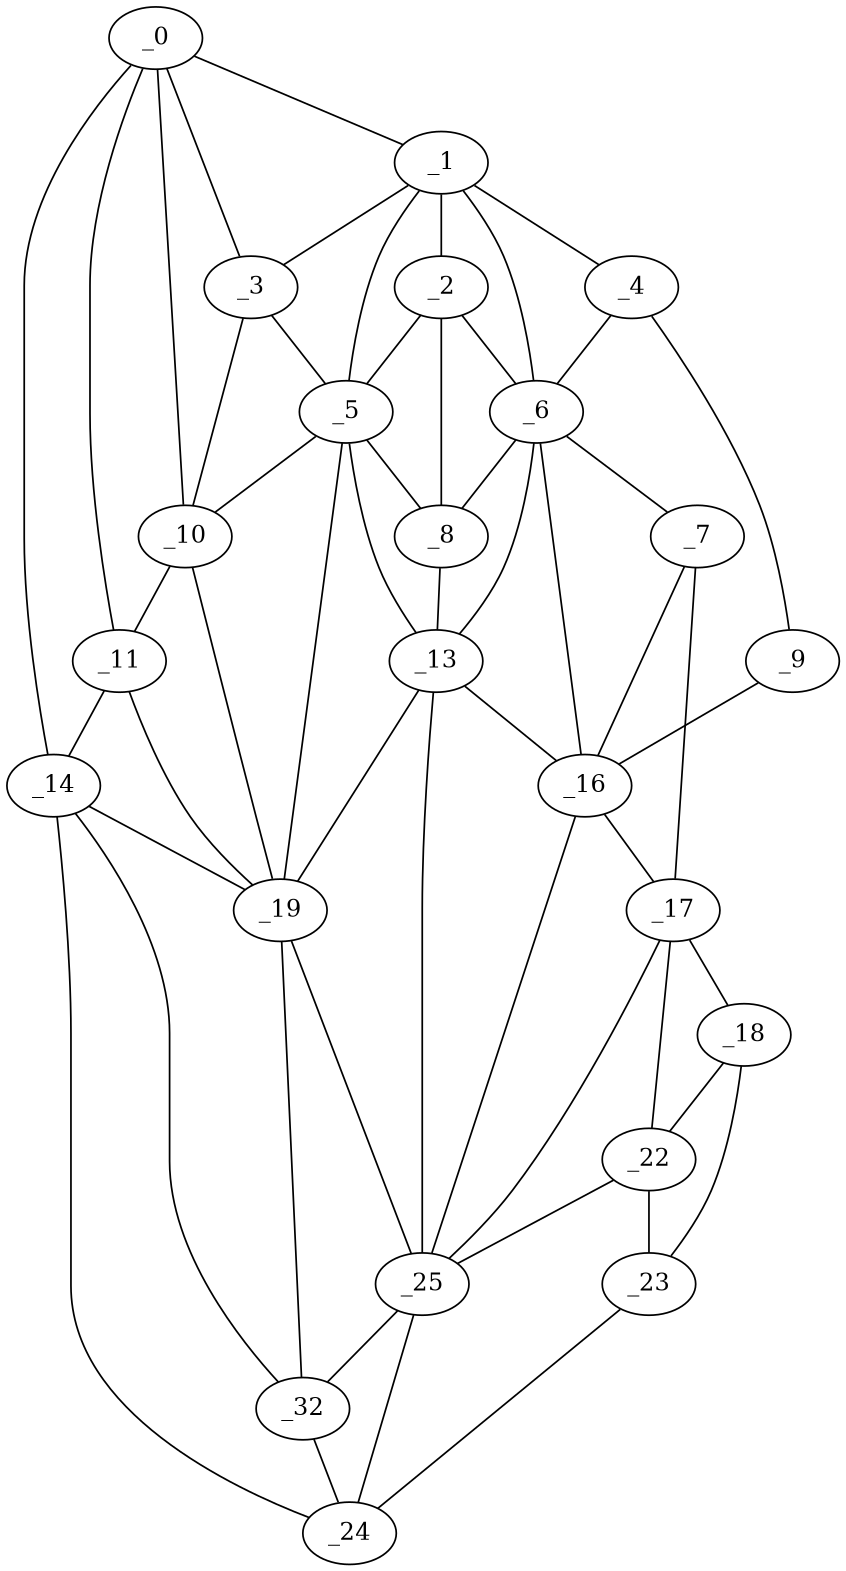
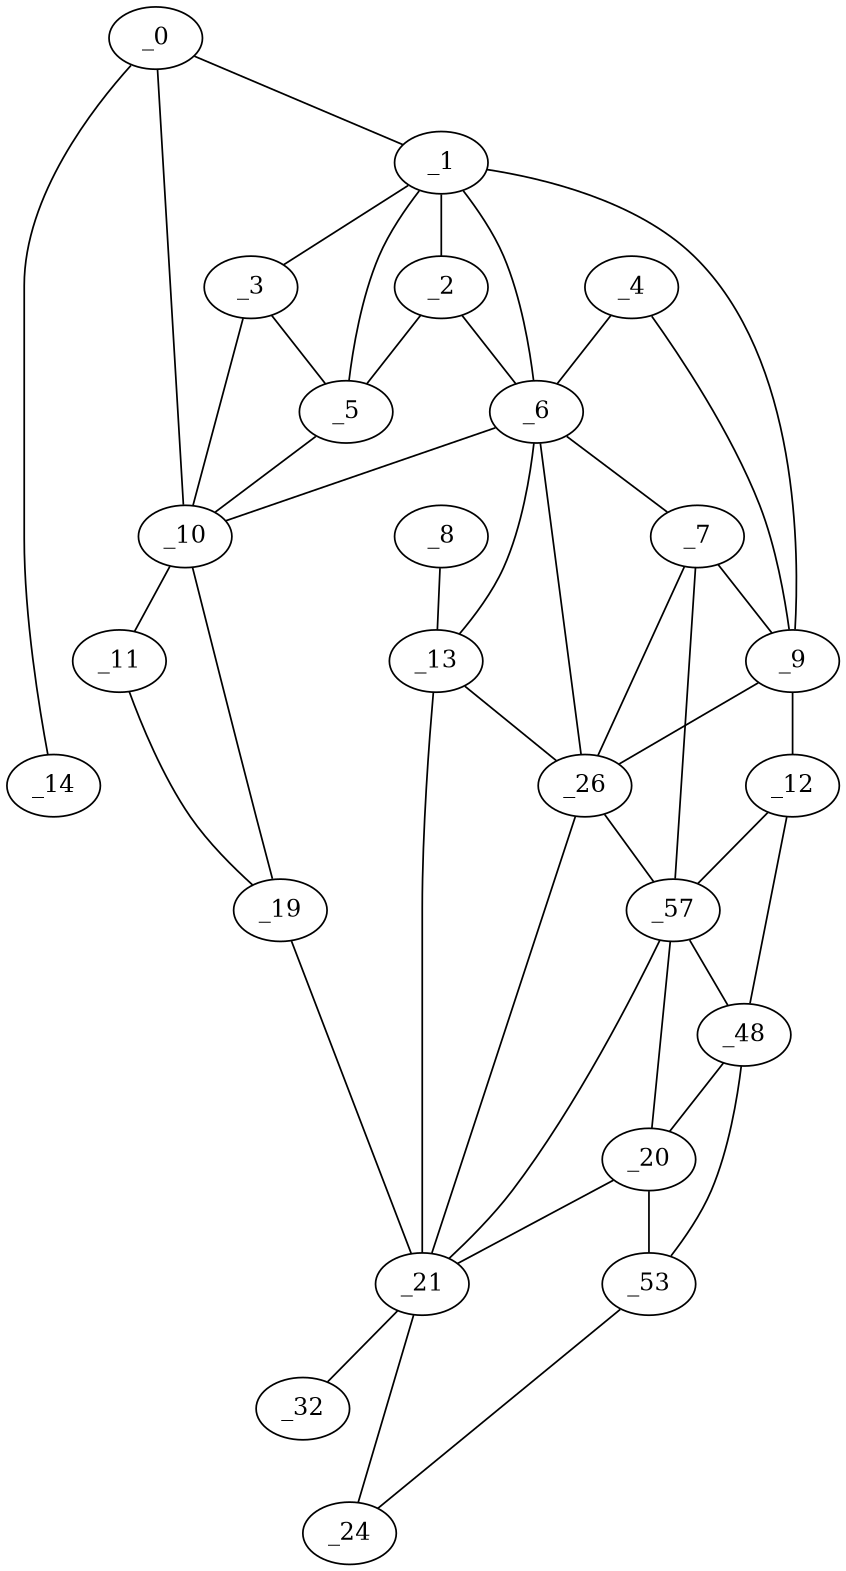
(203, 162) -> none
(537, 225) -> (743, 325)
(90, 346) -> none
(441, 412) -> none
(394, 474) -> none
(489, 474) -> (361, 474)
(370, 543) -> none
none -> (745, 599)
(313, 661) -> none
(86, 723) -> none
(358, 786) -> none
(585, 786) -> (585, 786)
none -> (793, 786)
(167, 848) -> none
(673, 910) -> (673, 910)
(744, 1035) -> (744, 1035)
(170, 1101) -> none
(292, 1159) -> none
(649, 1159) -> (649, 1159)
(71, 1227) -> none
(422, 1284) -> (422, 1284)
(649, 1284) -> (649, 1284)
(326, 1471) -> none
